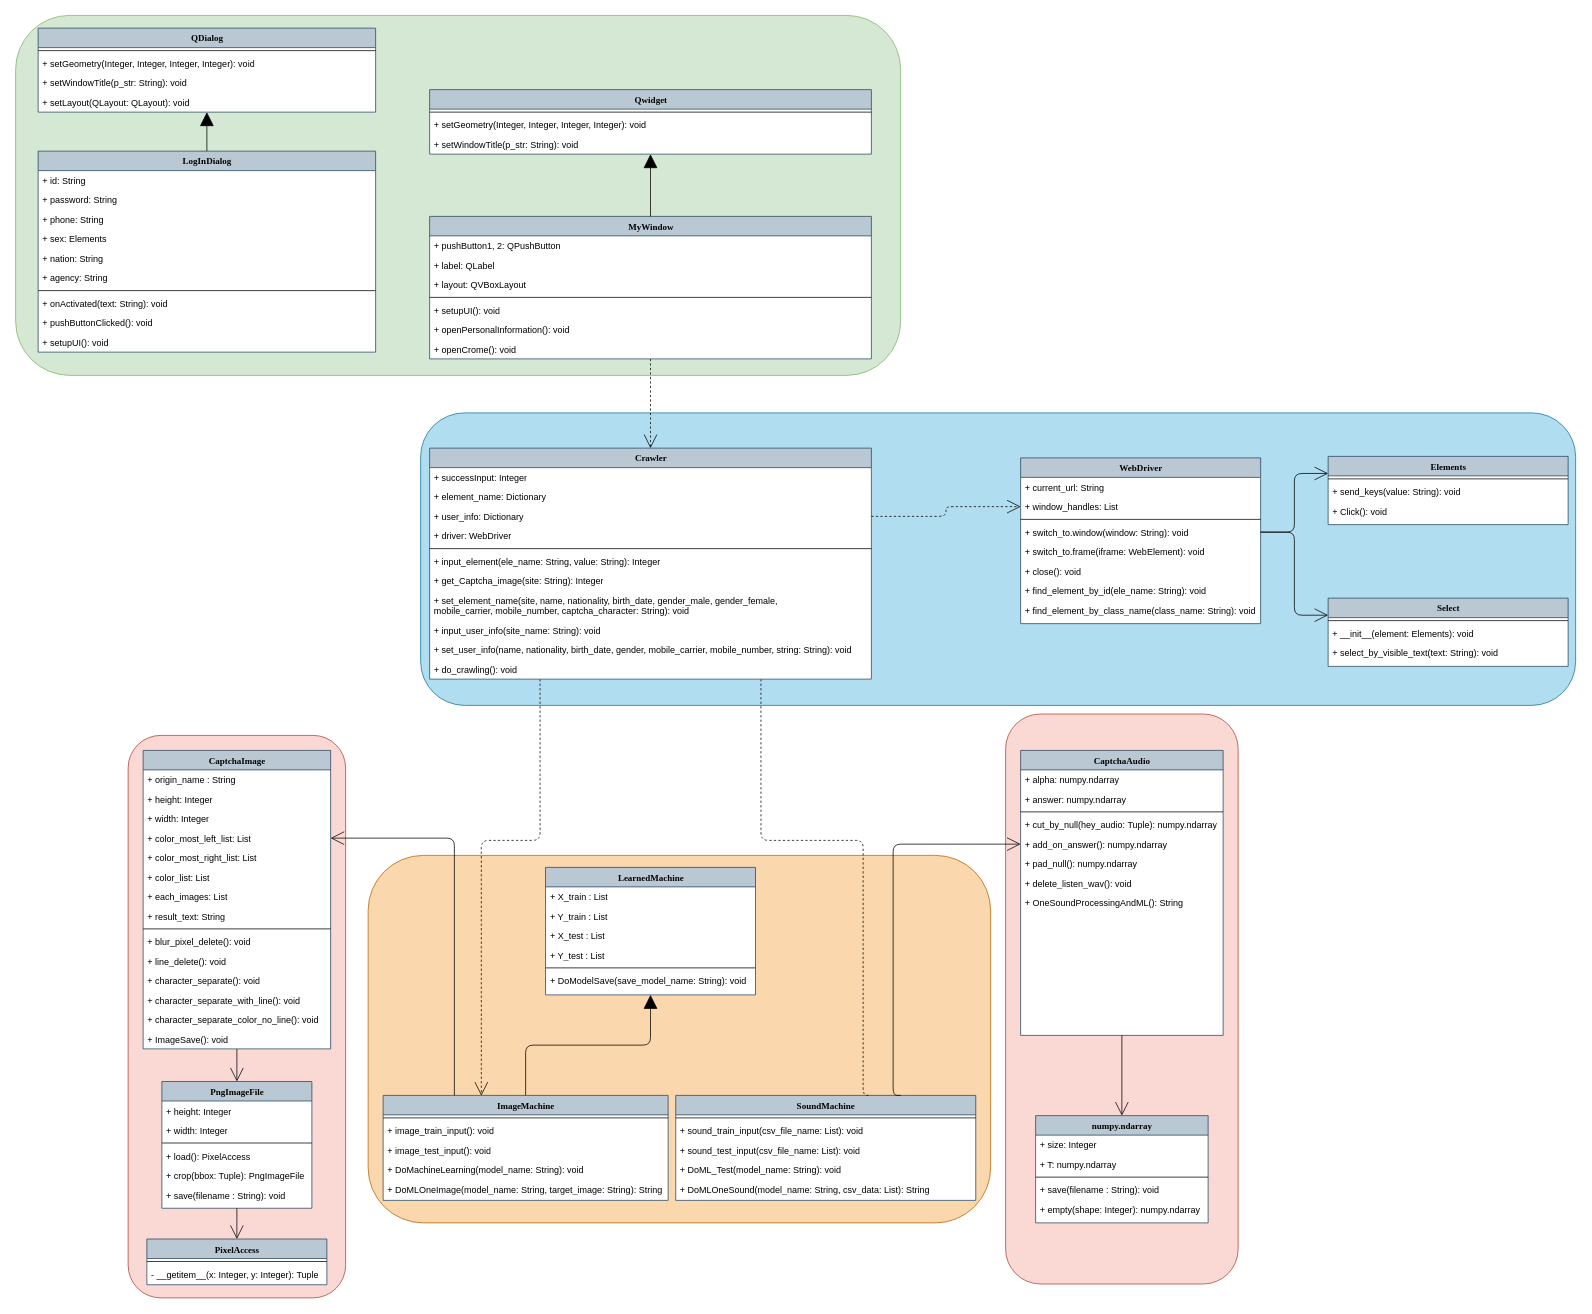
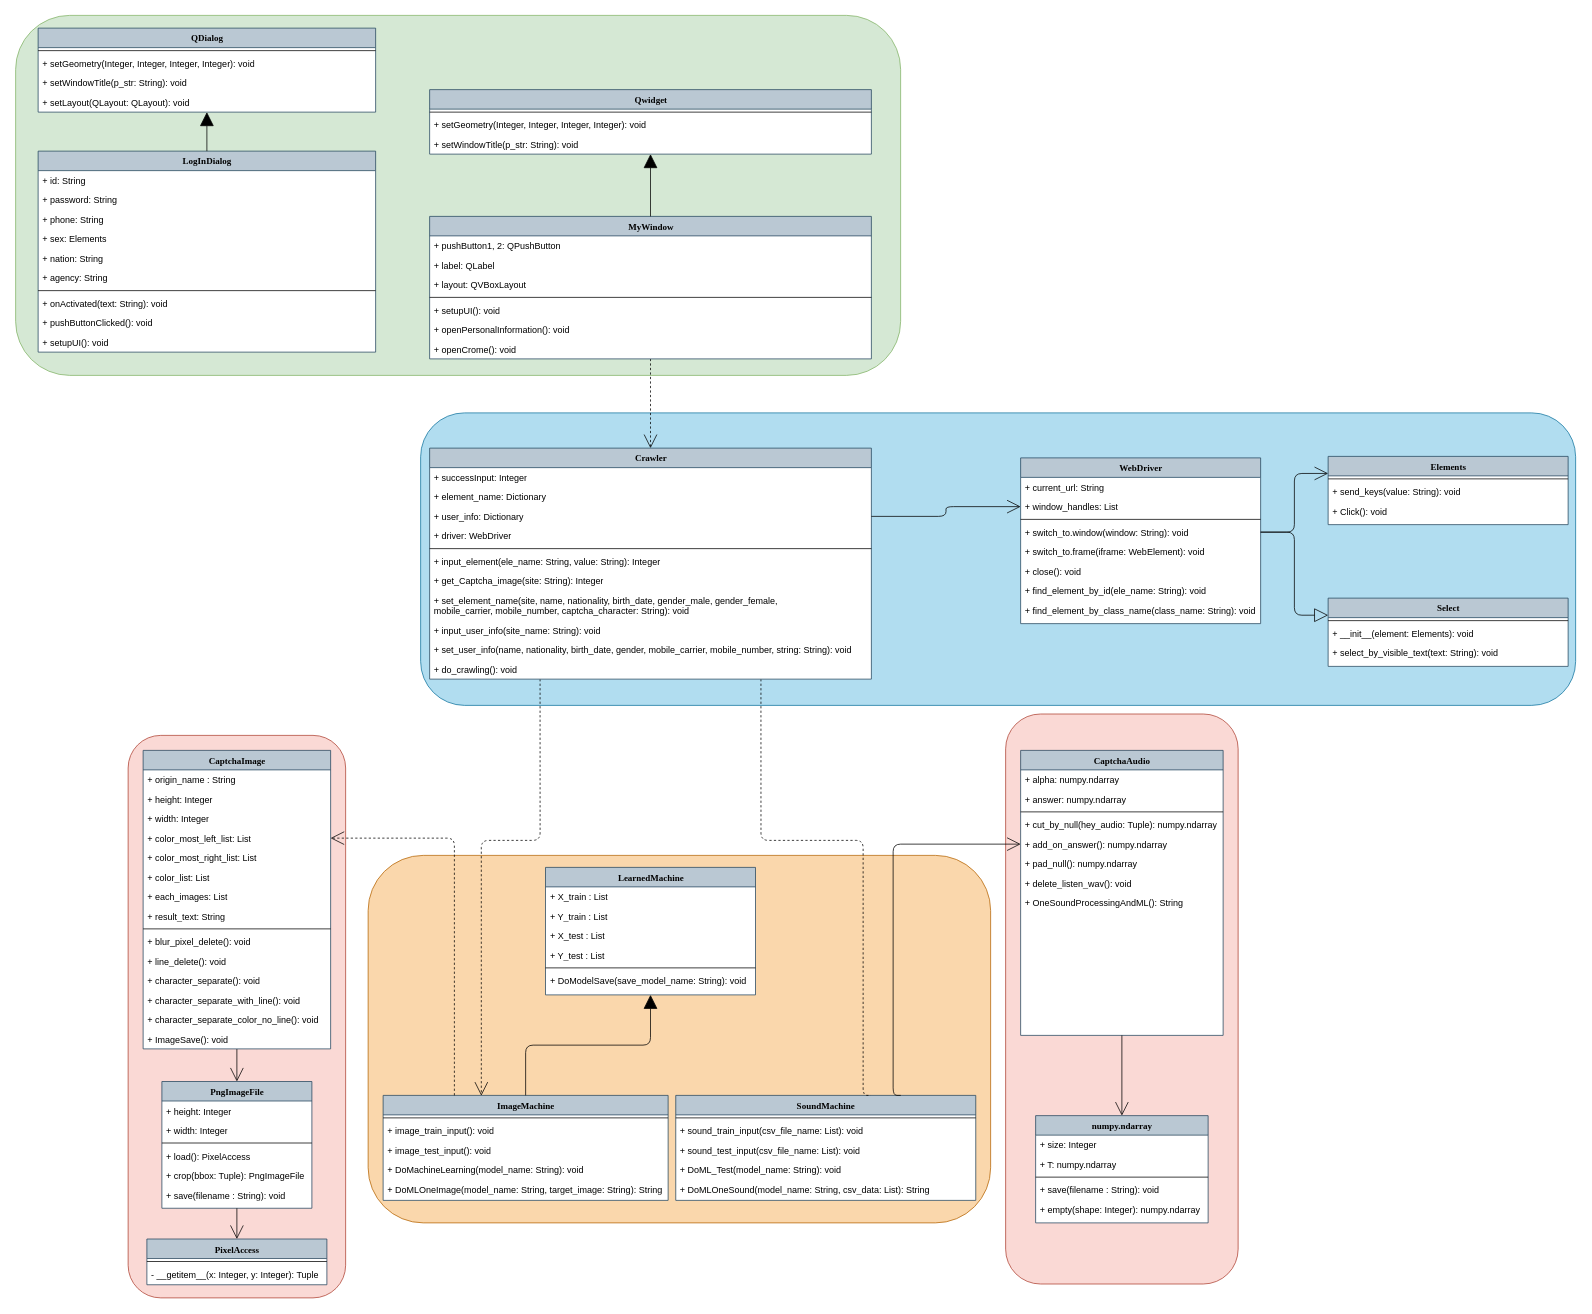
(946, 512) -> (946, 512)
(1319, 615) -> (1313, 615)
(454, 909) -> (454, 909)
